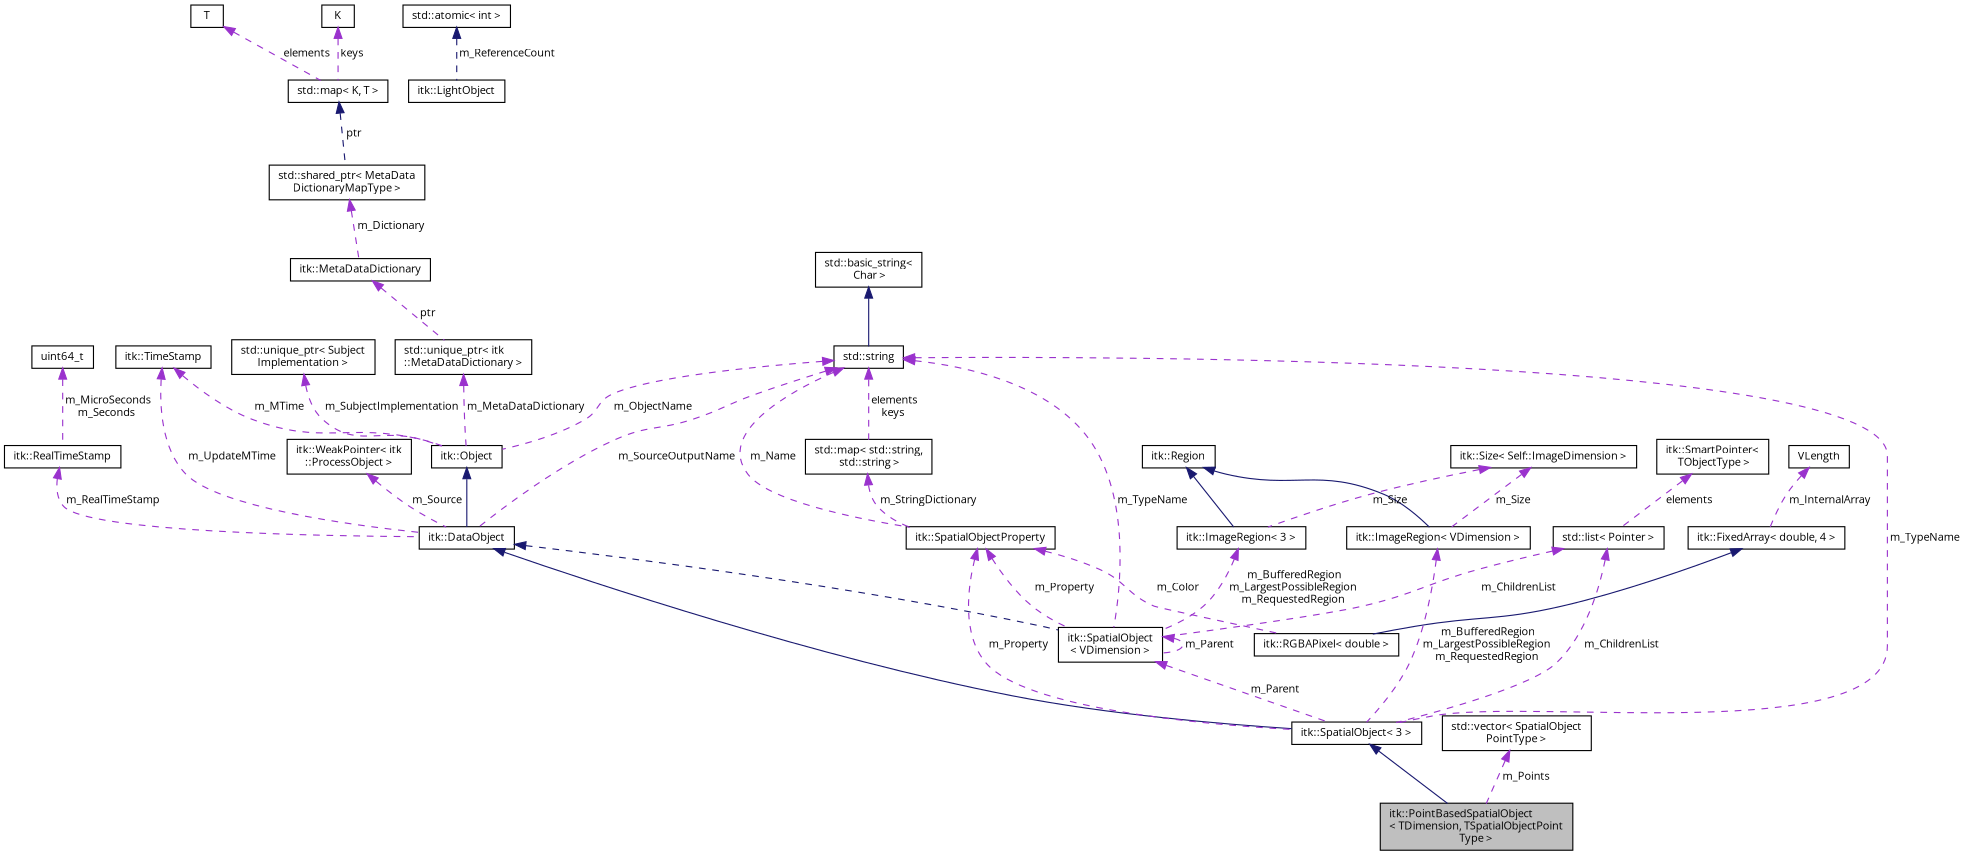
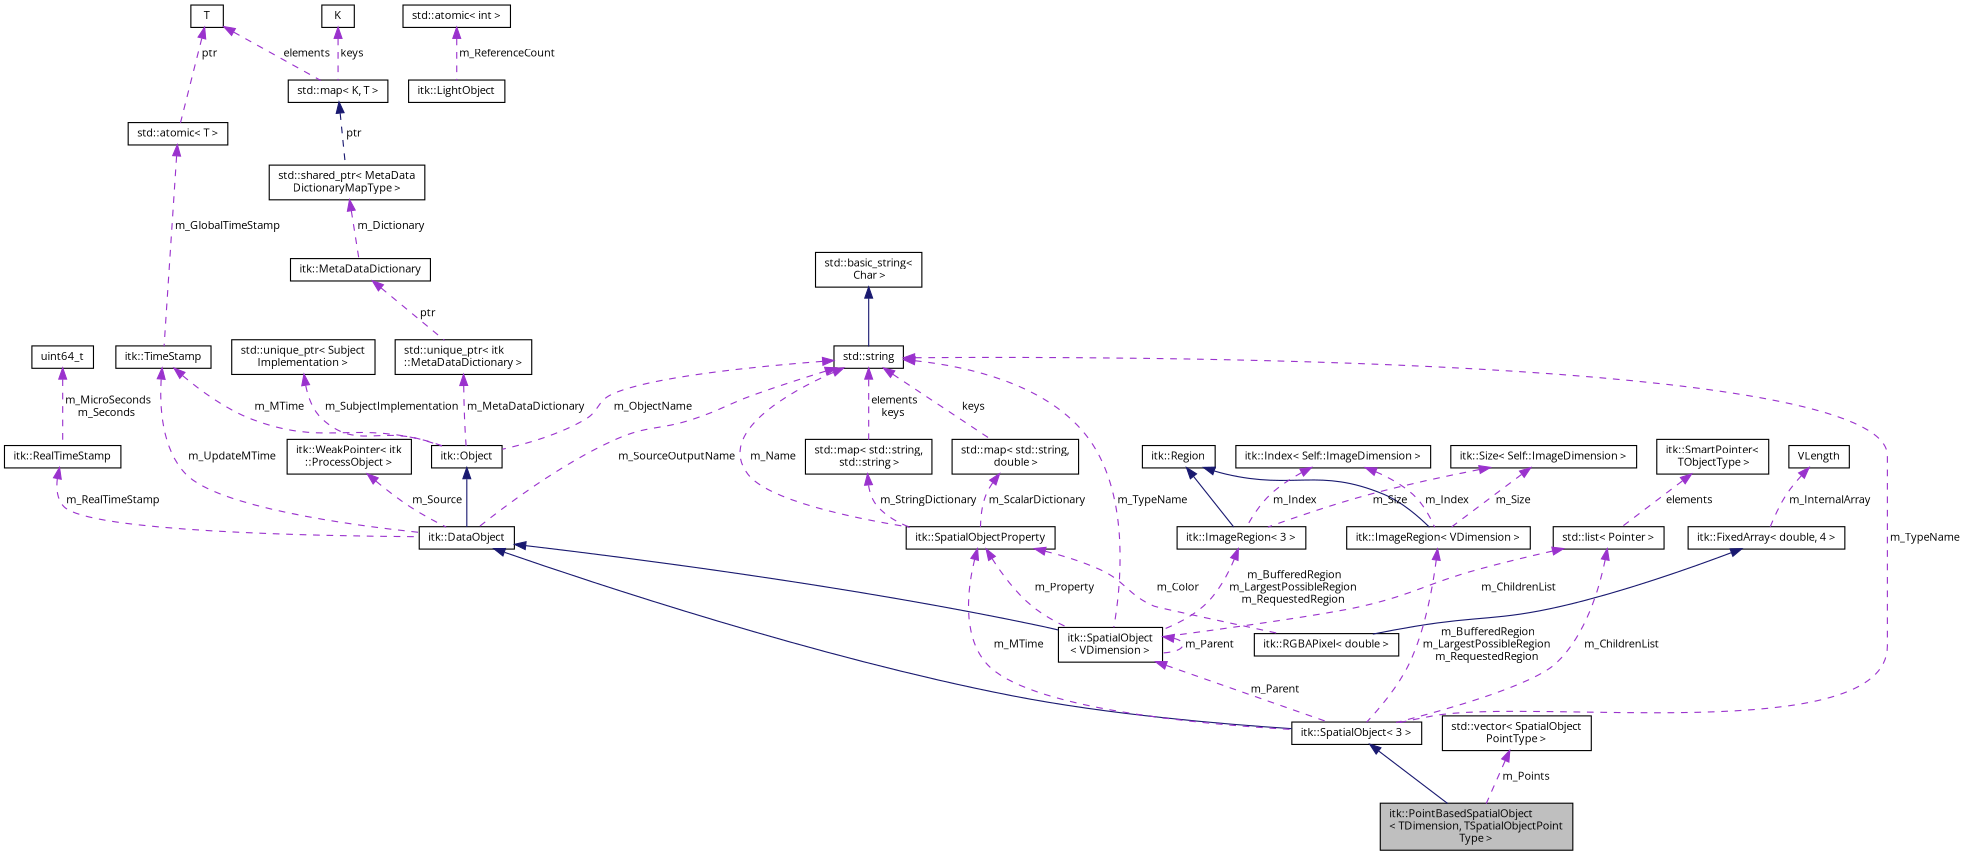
(457, 60) -> (457, 60)
none -> (178, 134)
none -> (1015, 457)
none -> (1333, 457)
(793, 582) -> (793, 582)
(1018, 645) -> (1018, 645)
